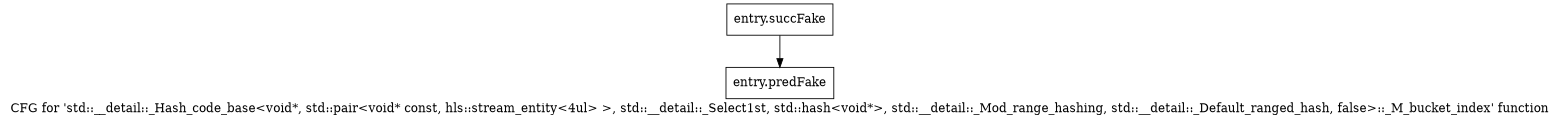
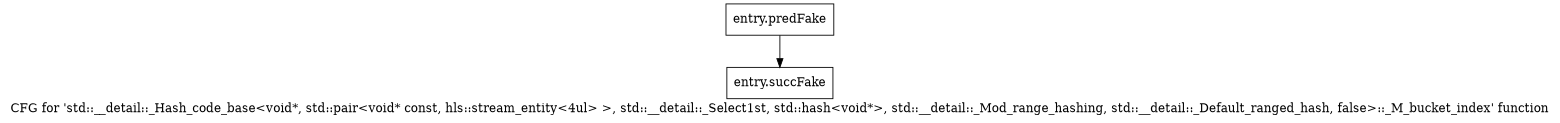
(780, 47) -> (780, 47)
